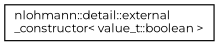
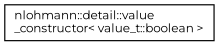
(109, 23) -> (109, 23)
